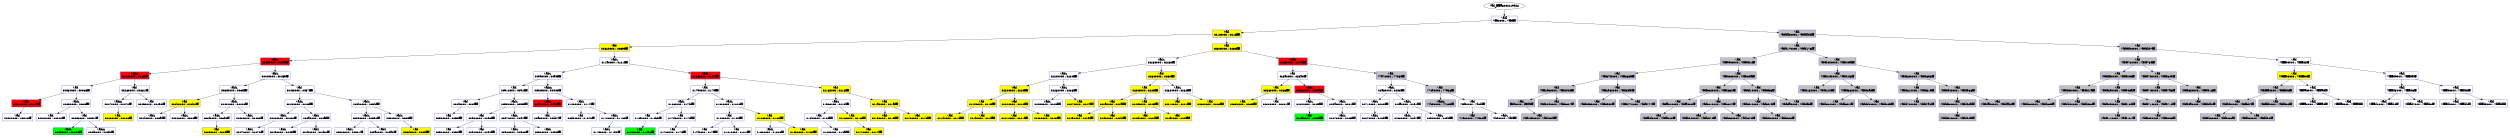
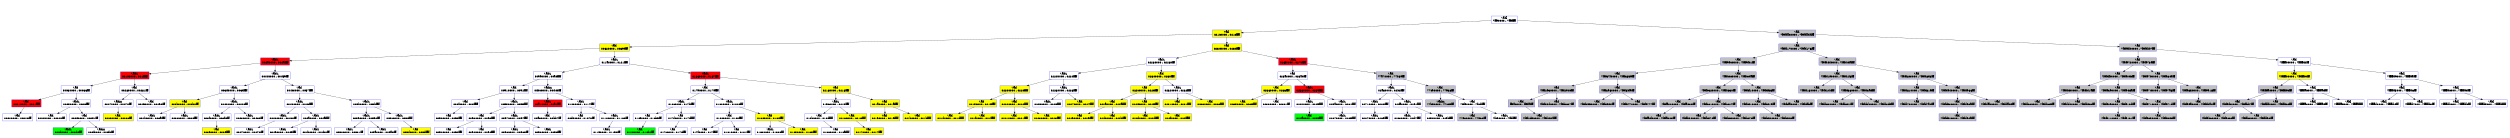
(1504, 6) -> none
